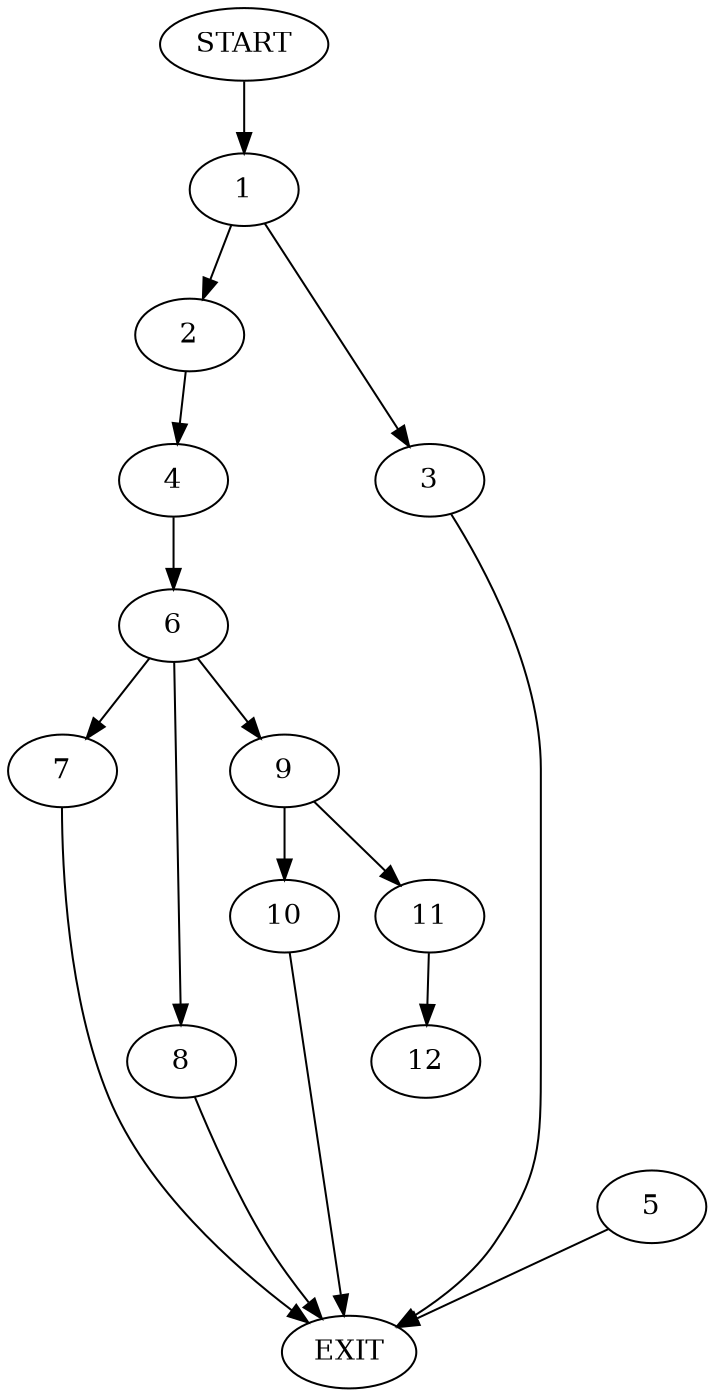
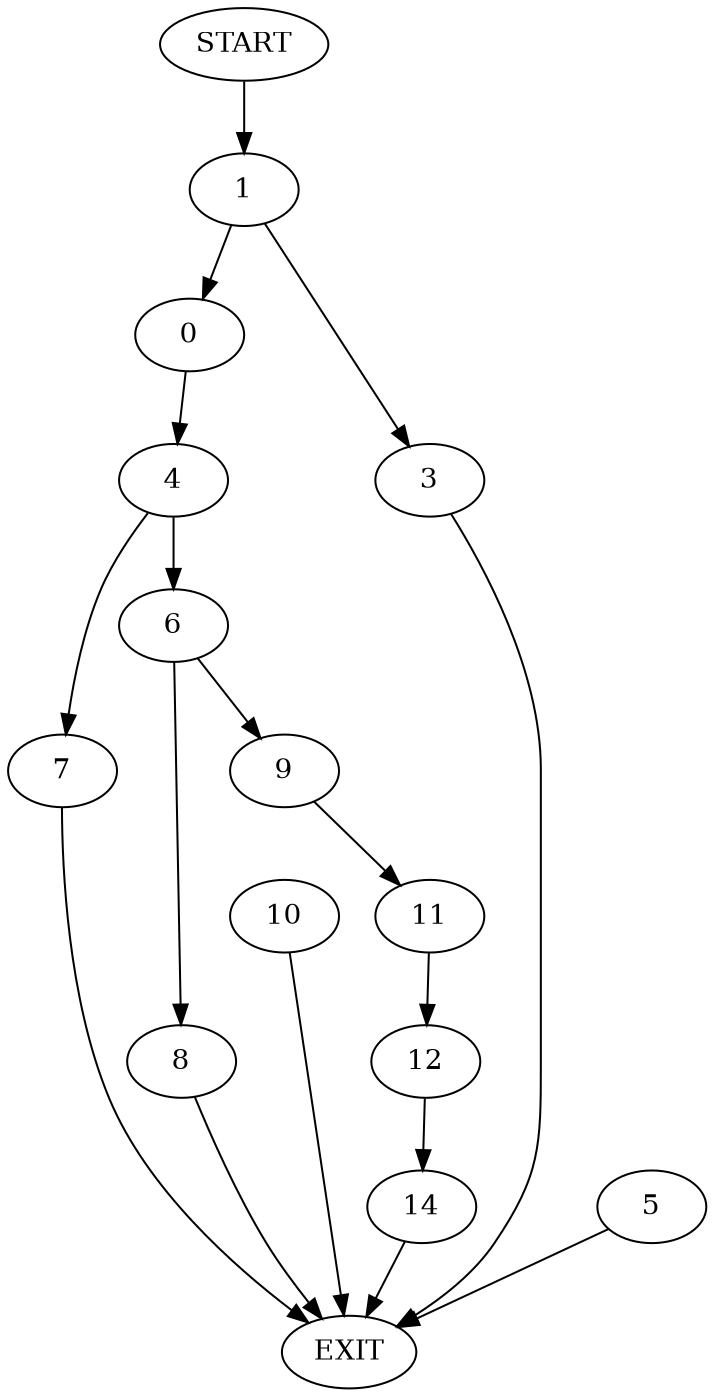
(190, 335) -> (190, 335)
(124, 690) -> (94, 608)
(285, 834) -> none
none -> (422, 1207)
